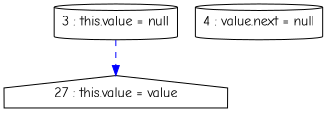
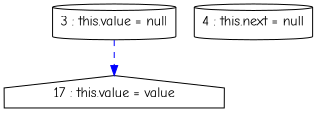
(259, 22) -> (253, 22)
(116, 93) -> (114, 93)
